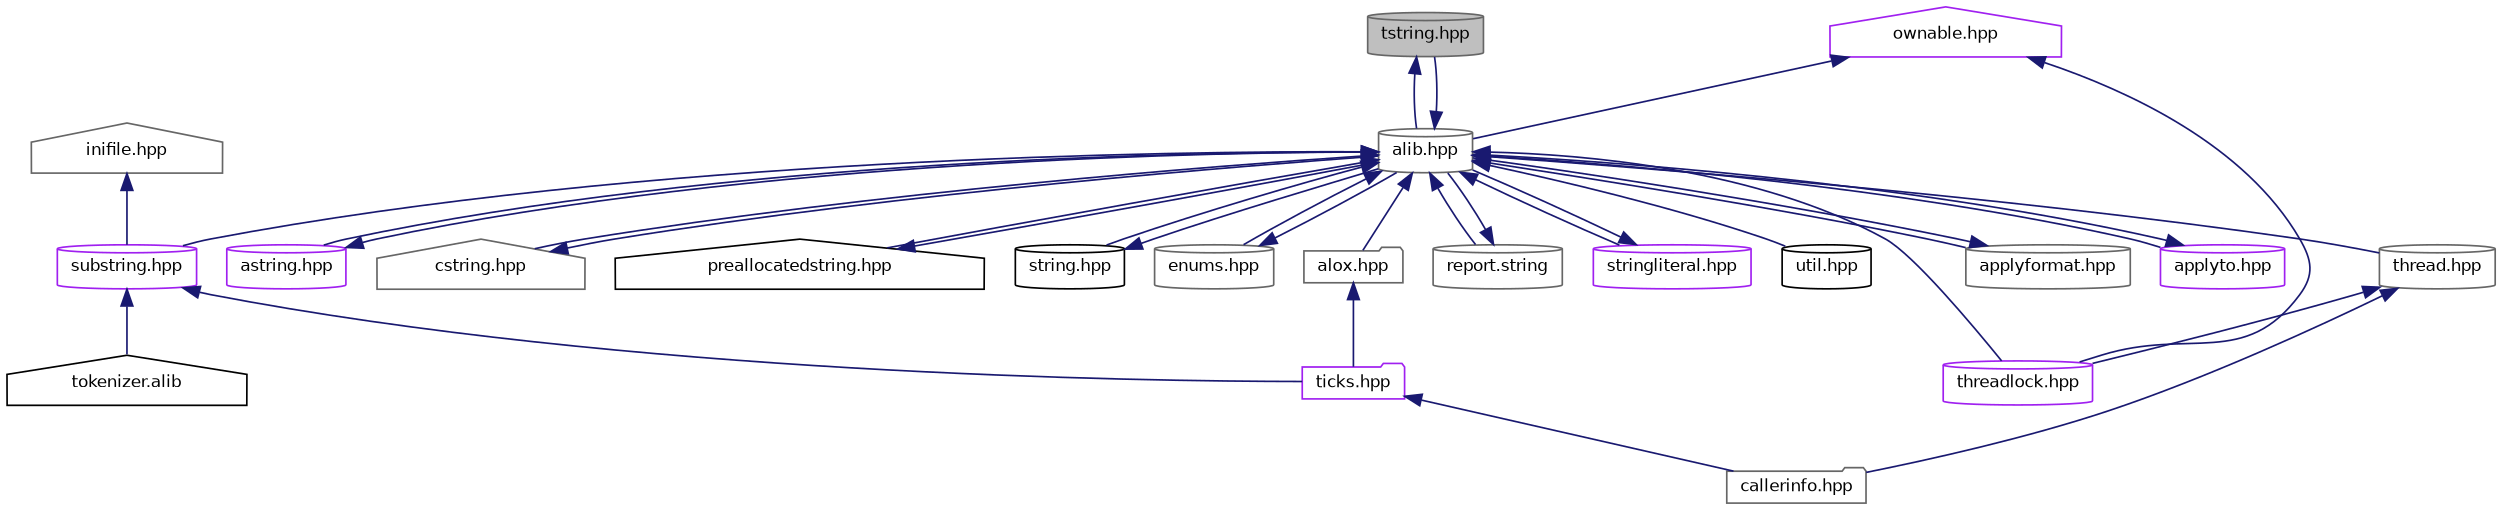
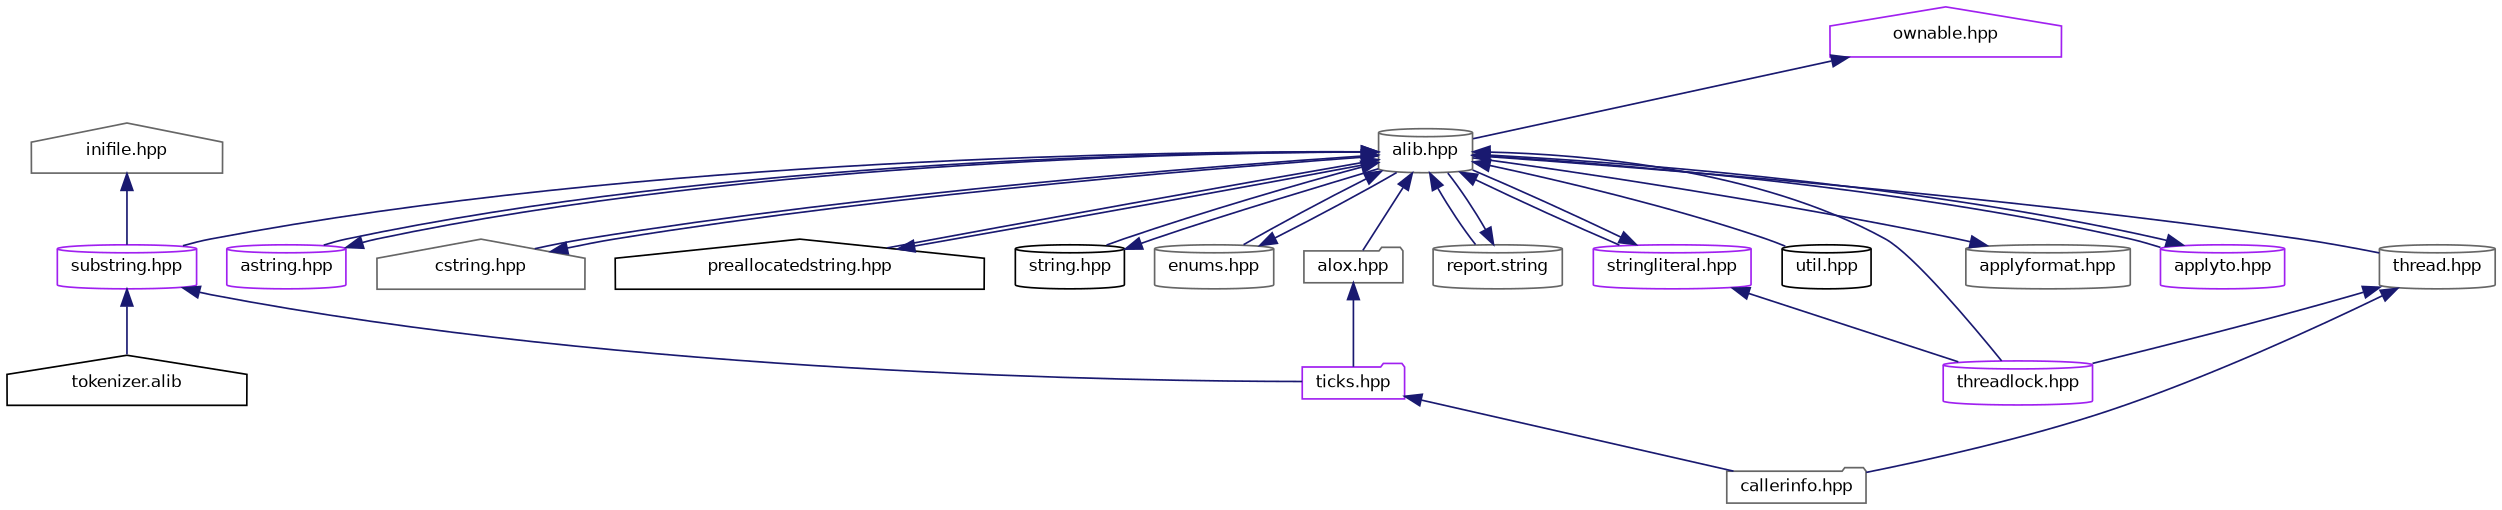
(1426, 35) -> none
(1728, 202) -> none
(2286, 219) -> (1854, 328)
